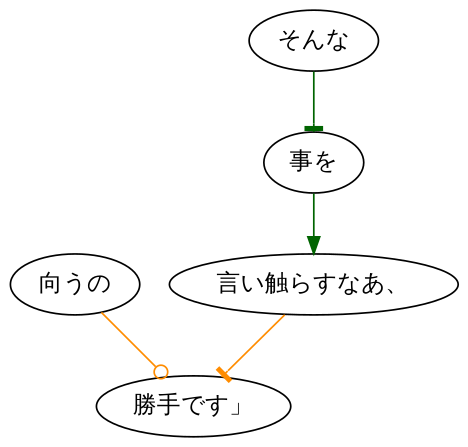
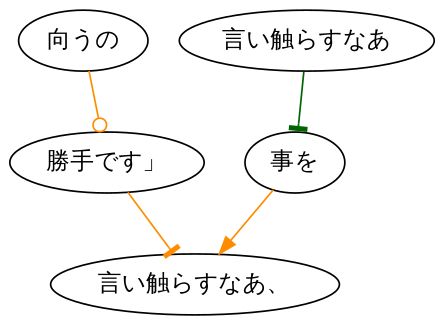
(314, 41) -> (307, 41)
(314, 215) -> (252, 215)
(256, 343) -> (148, 220)
